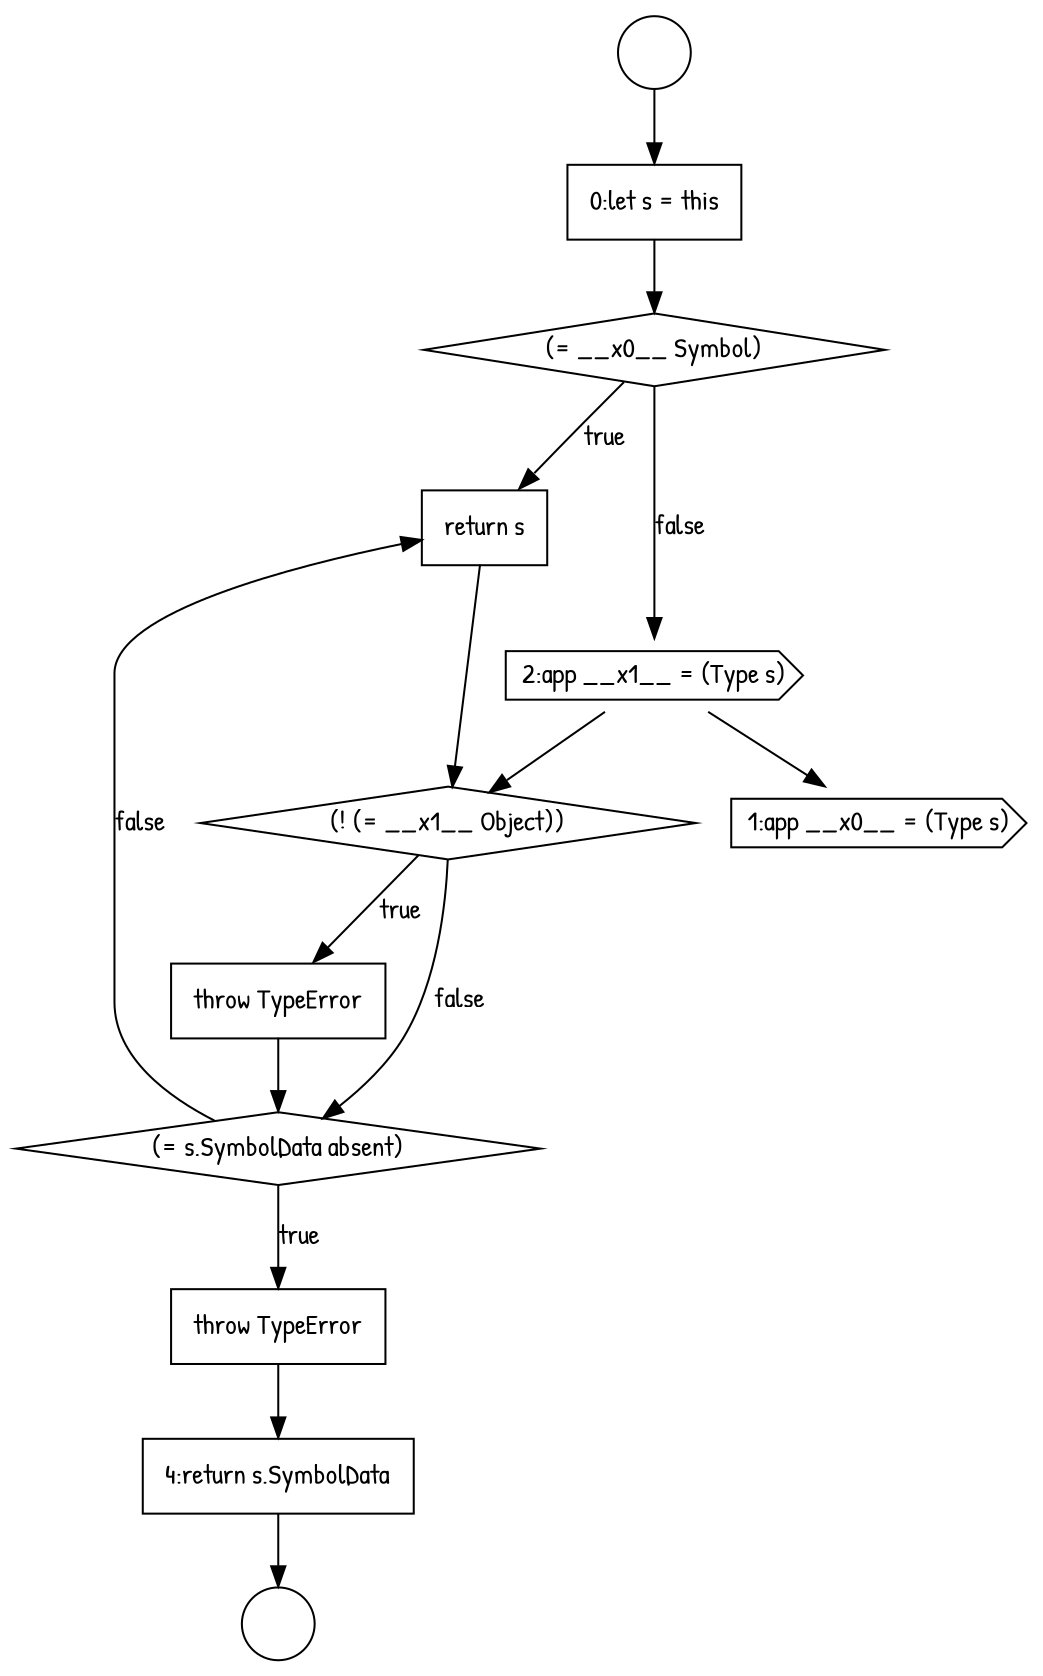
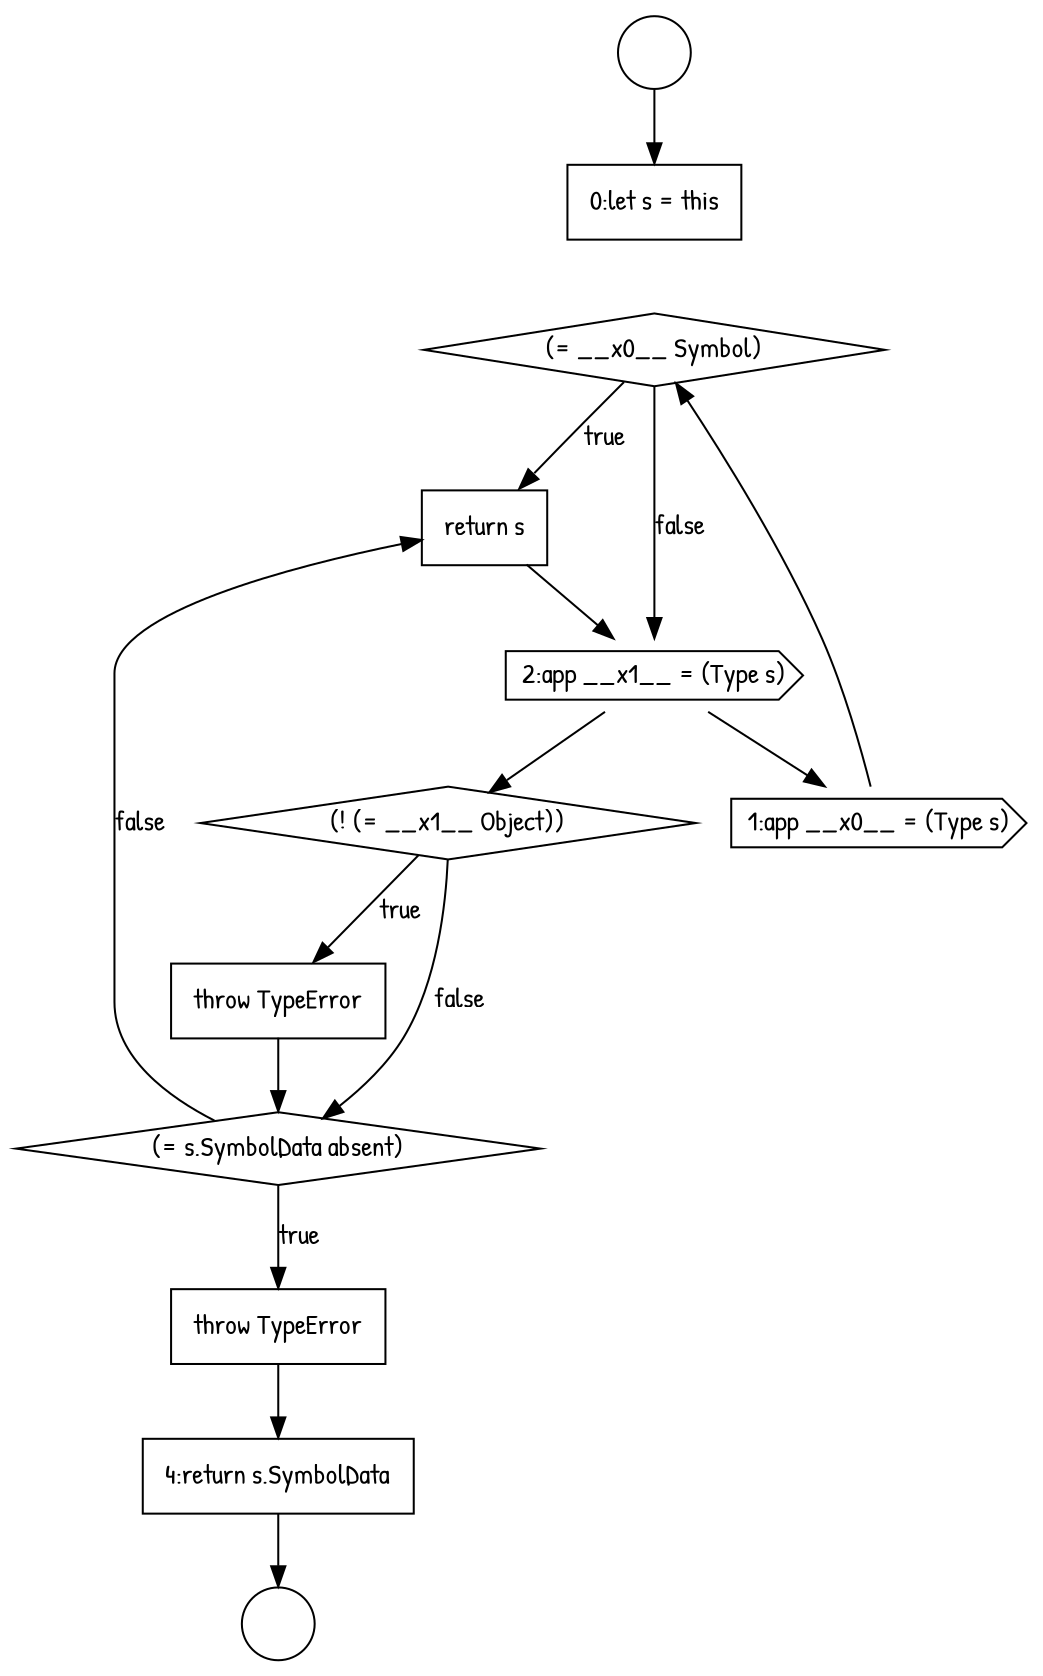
(654, 265) -> (797, 586)
(467, 666) -> (562, 595)
